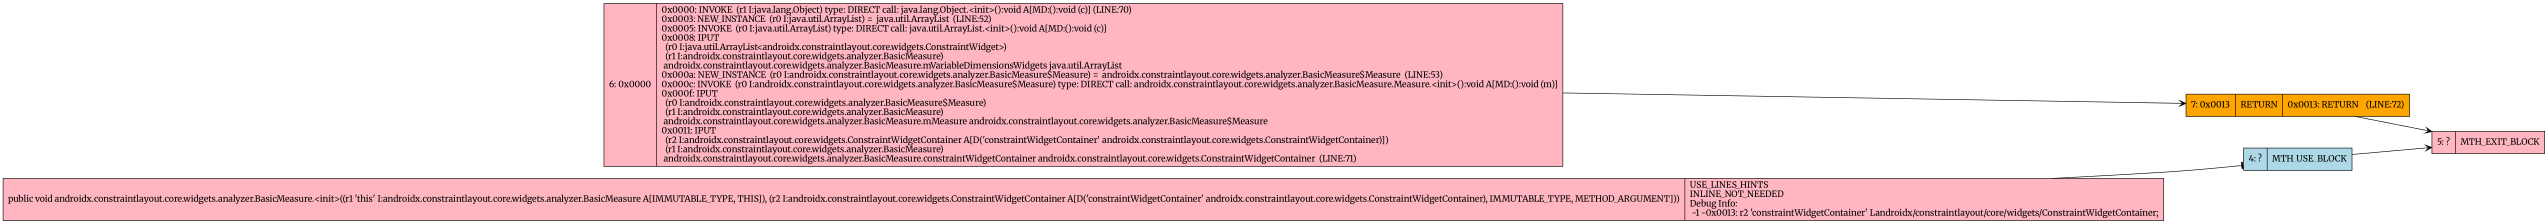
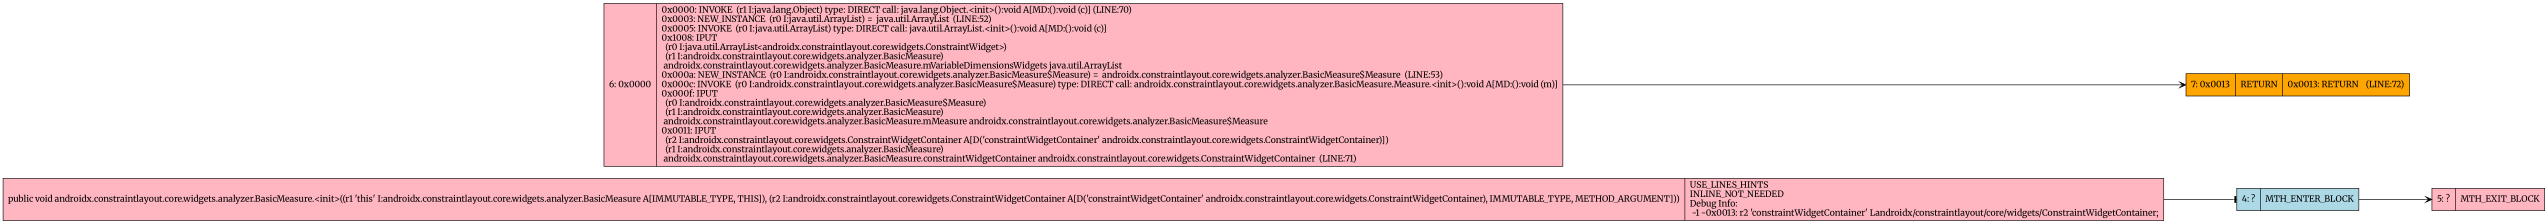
(693, 38) -> (692, 38)
(2390, 123) -> none
(2310, 159) -> (2310, 199)
